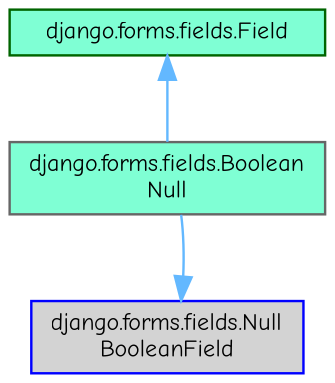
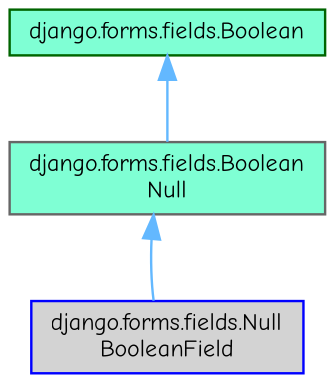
(167, 33) -> (167, 33)
(183, 246) -> (151, 270)
